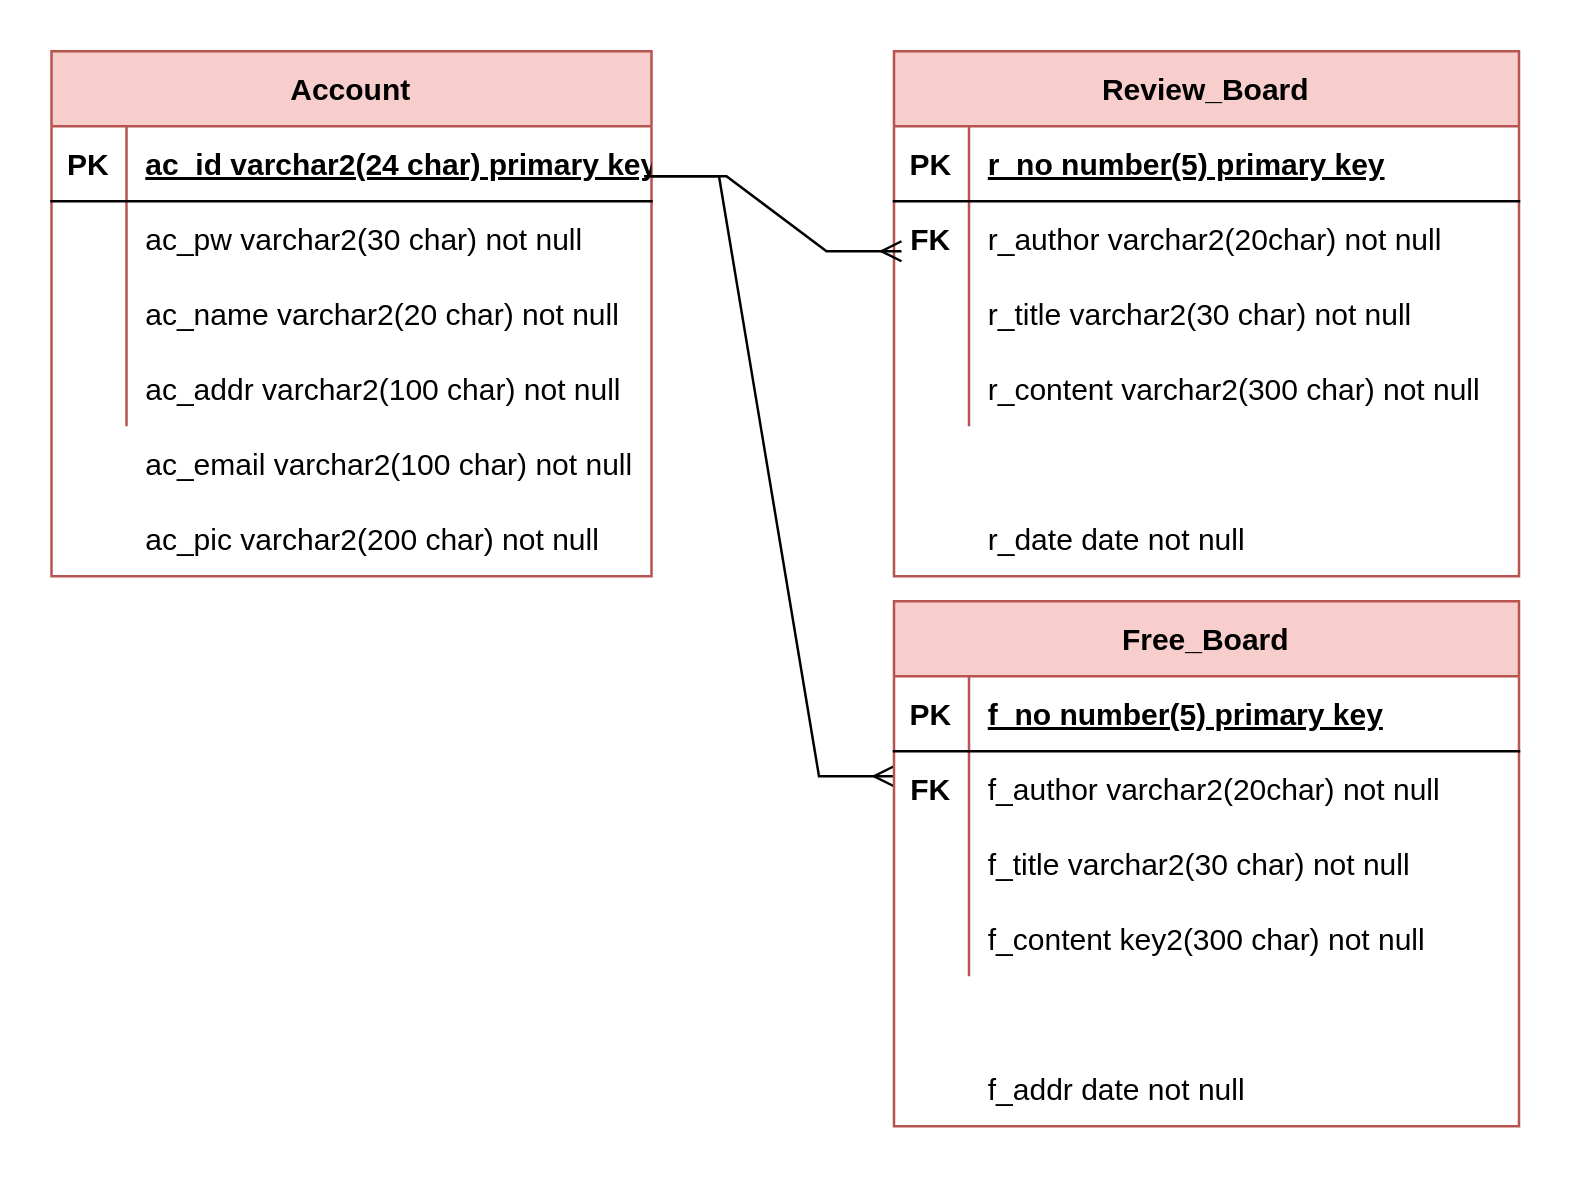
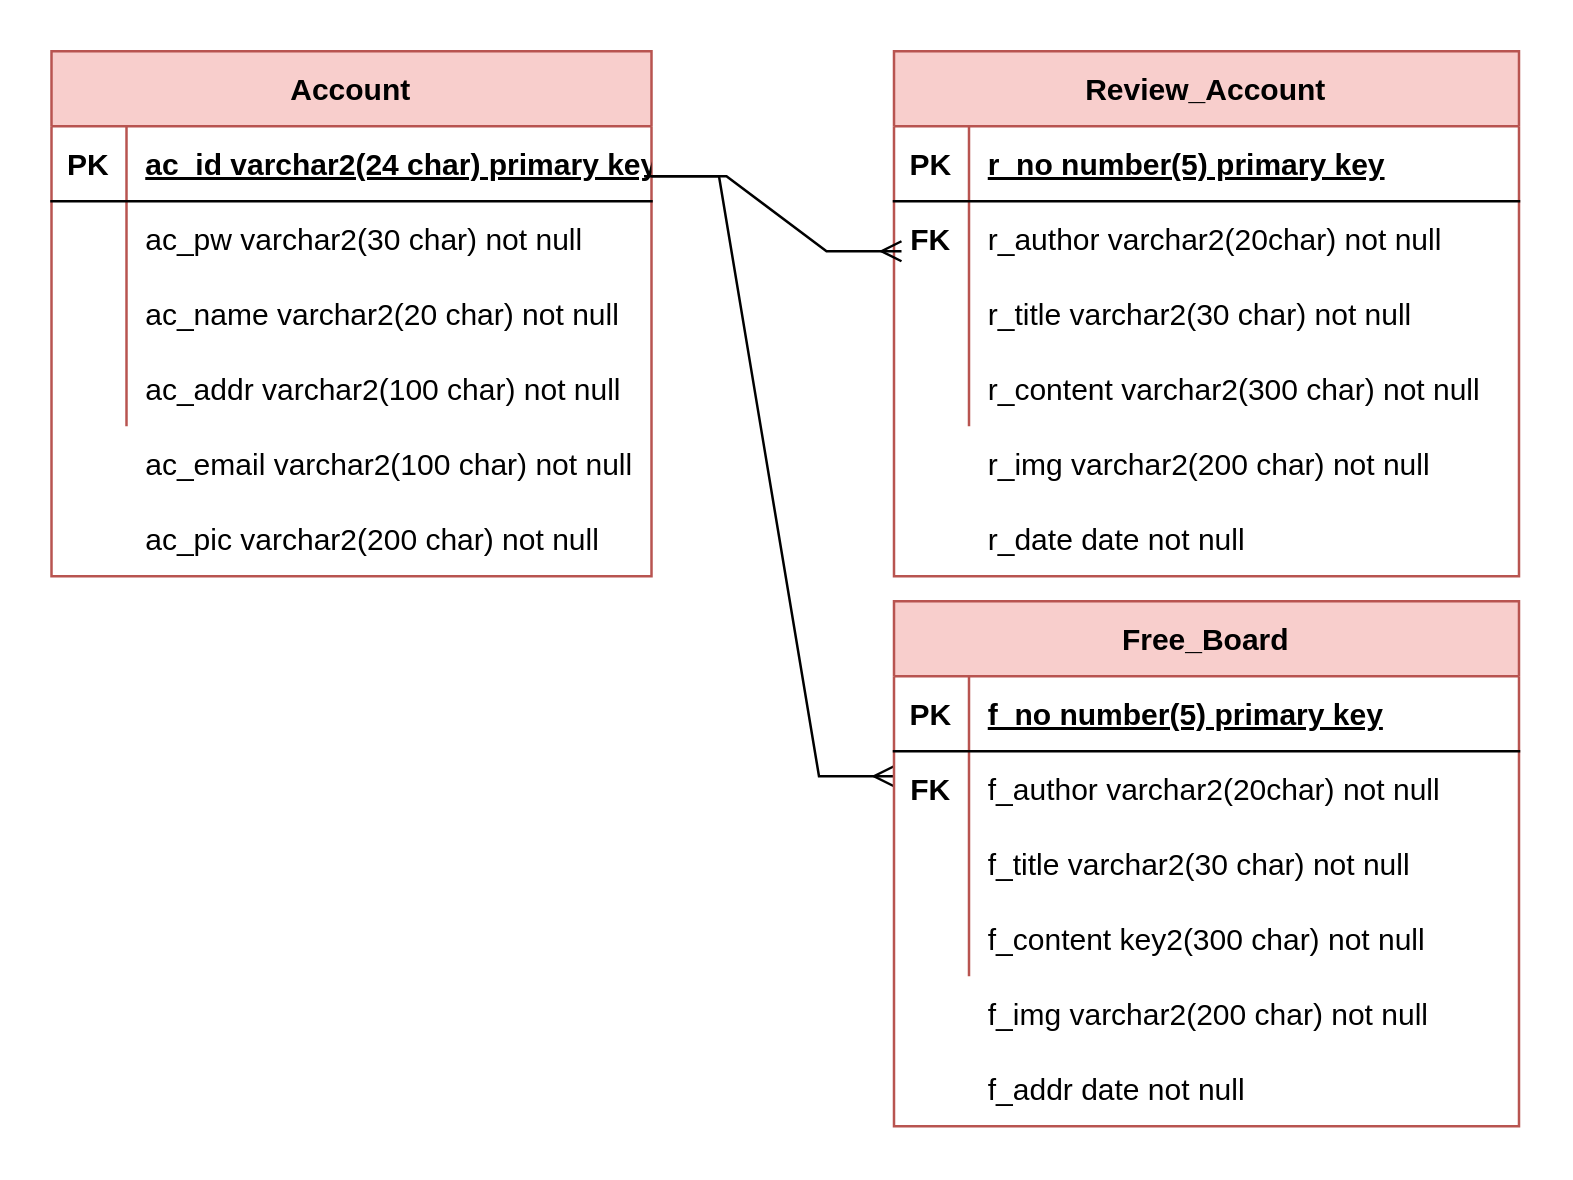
(1205, 90) -> (1205, 90)
none -> (1231, 464)
none -> (1231, 1014)
